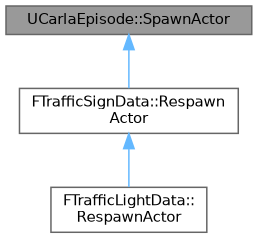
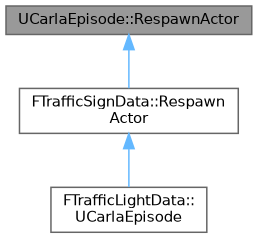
(129, 20) -> (129, 20)
(129, 210) -> (129, 210)
